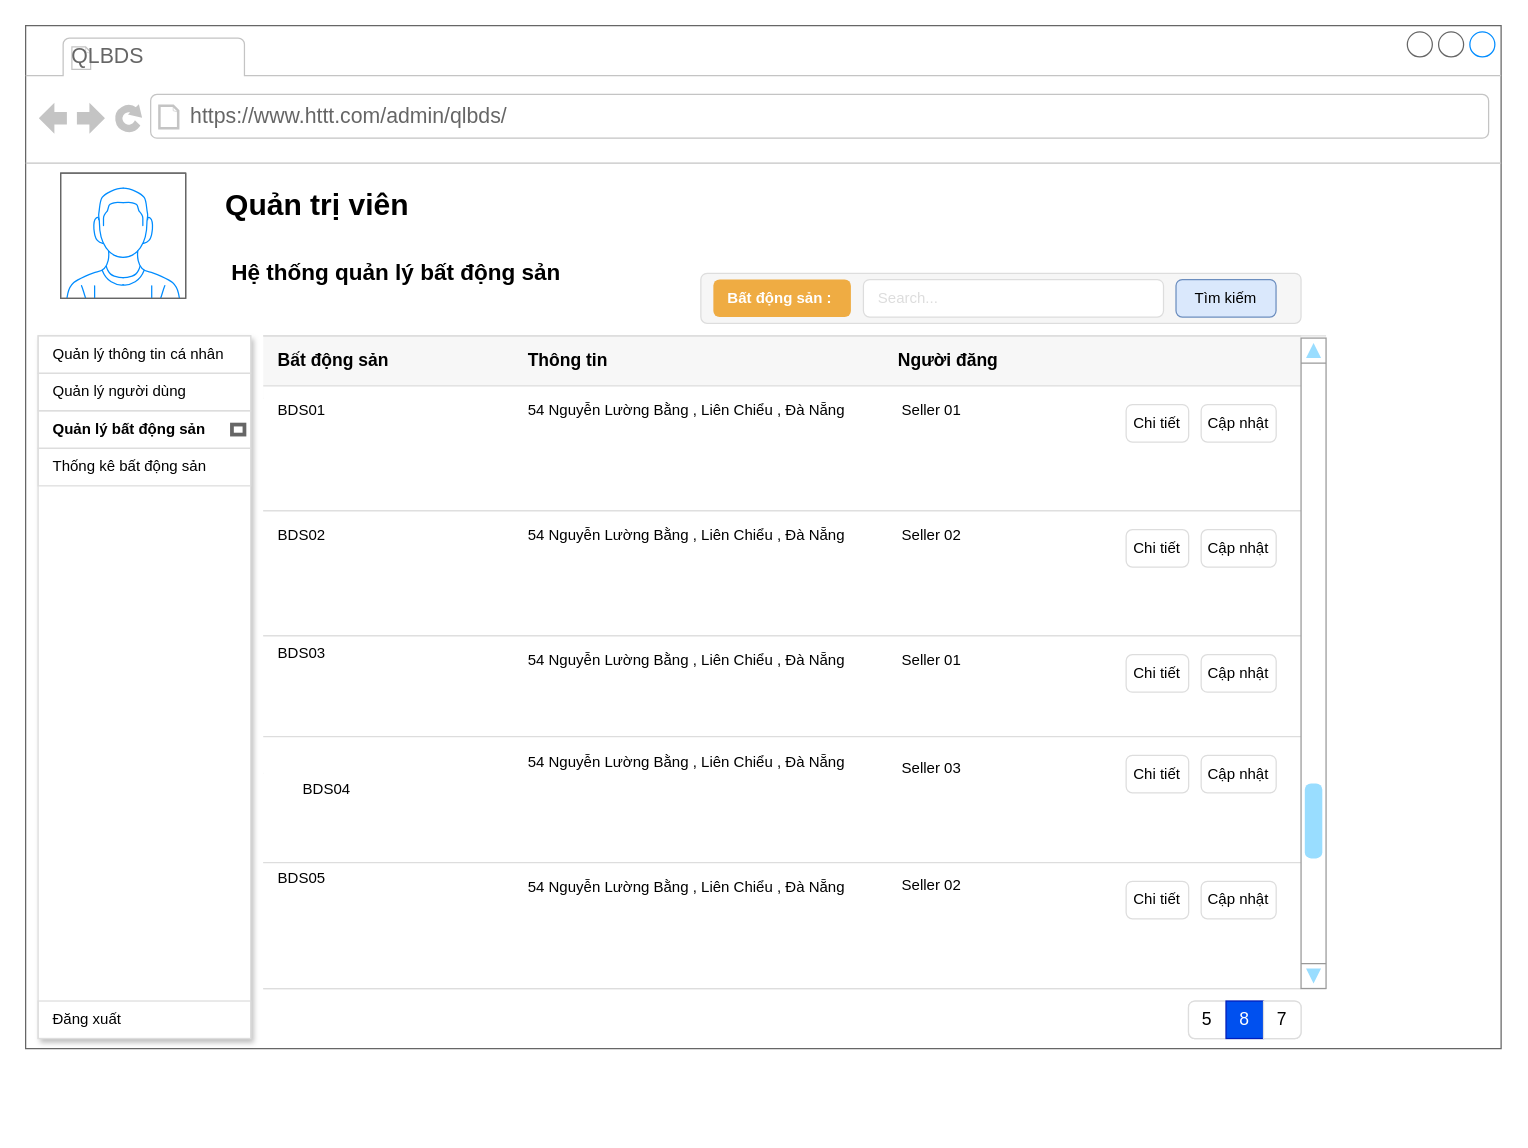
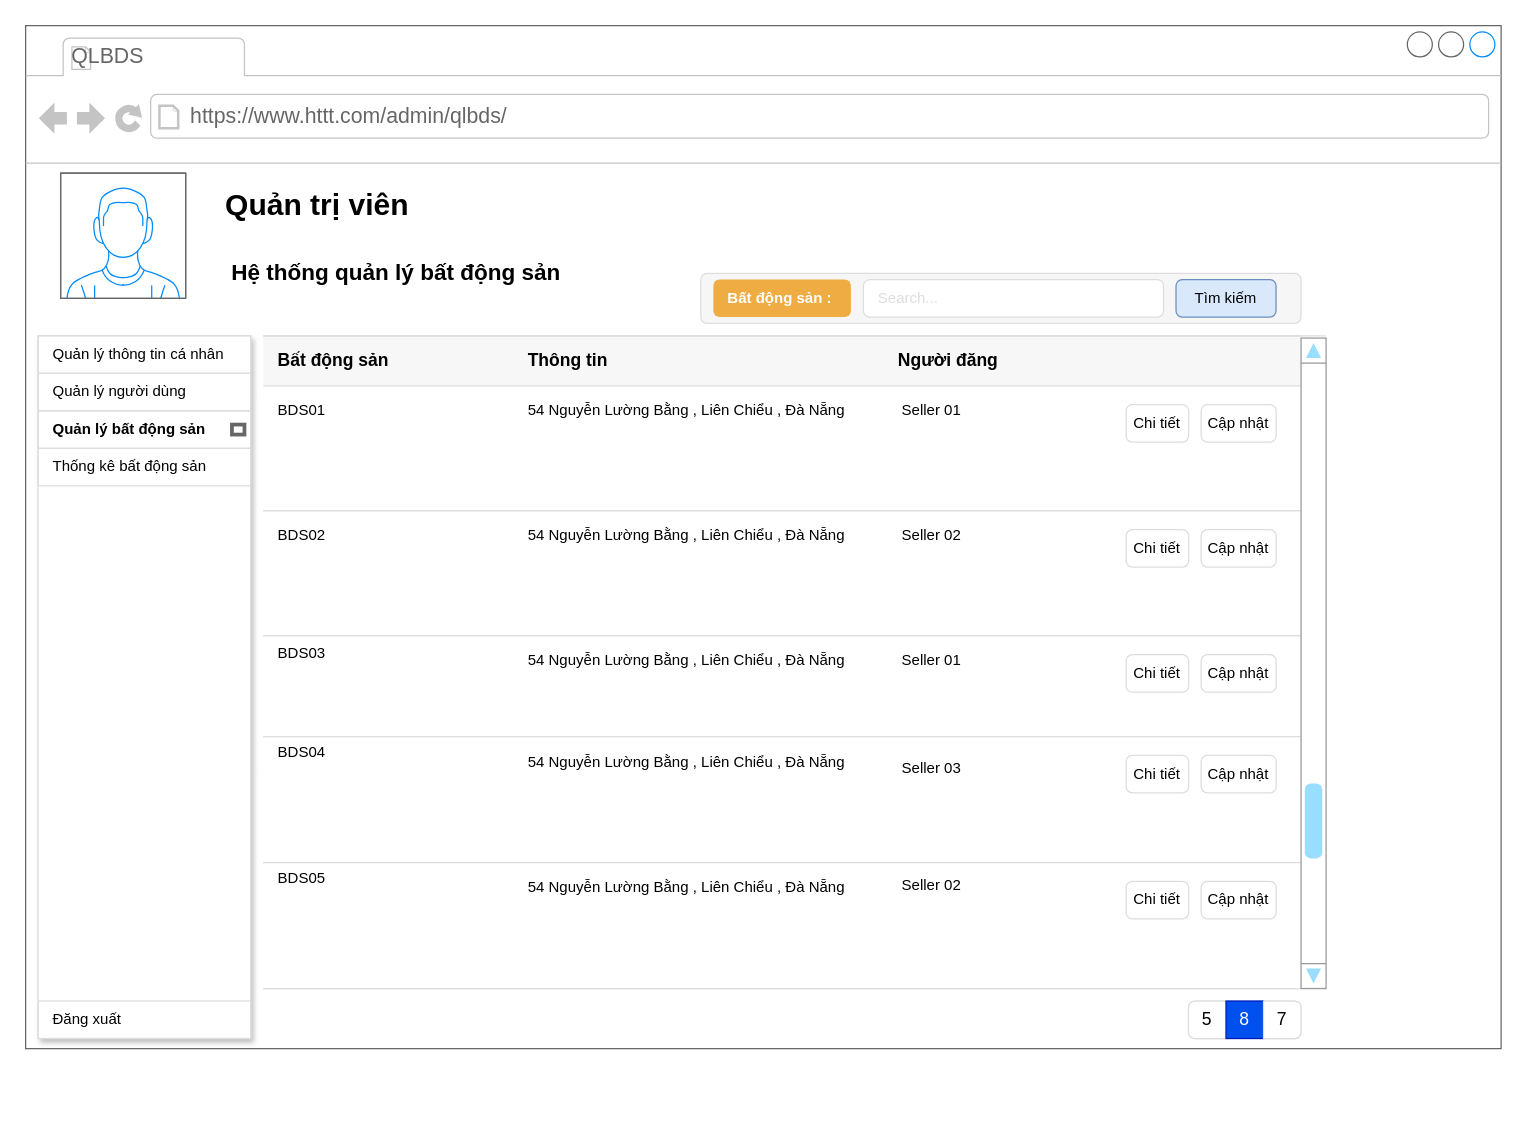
(418, 790) -> (393, 752)
